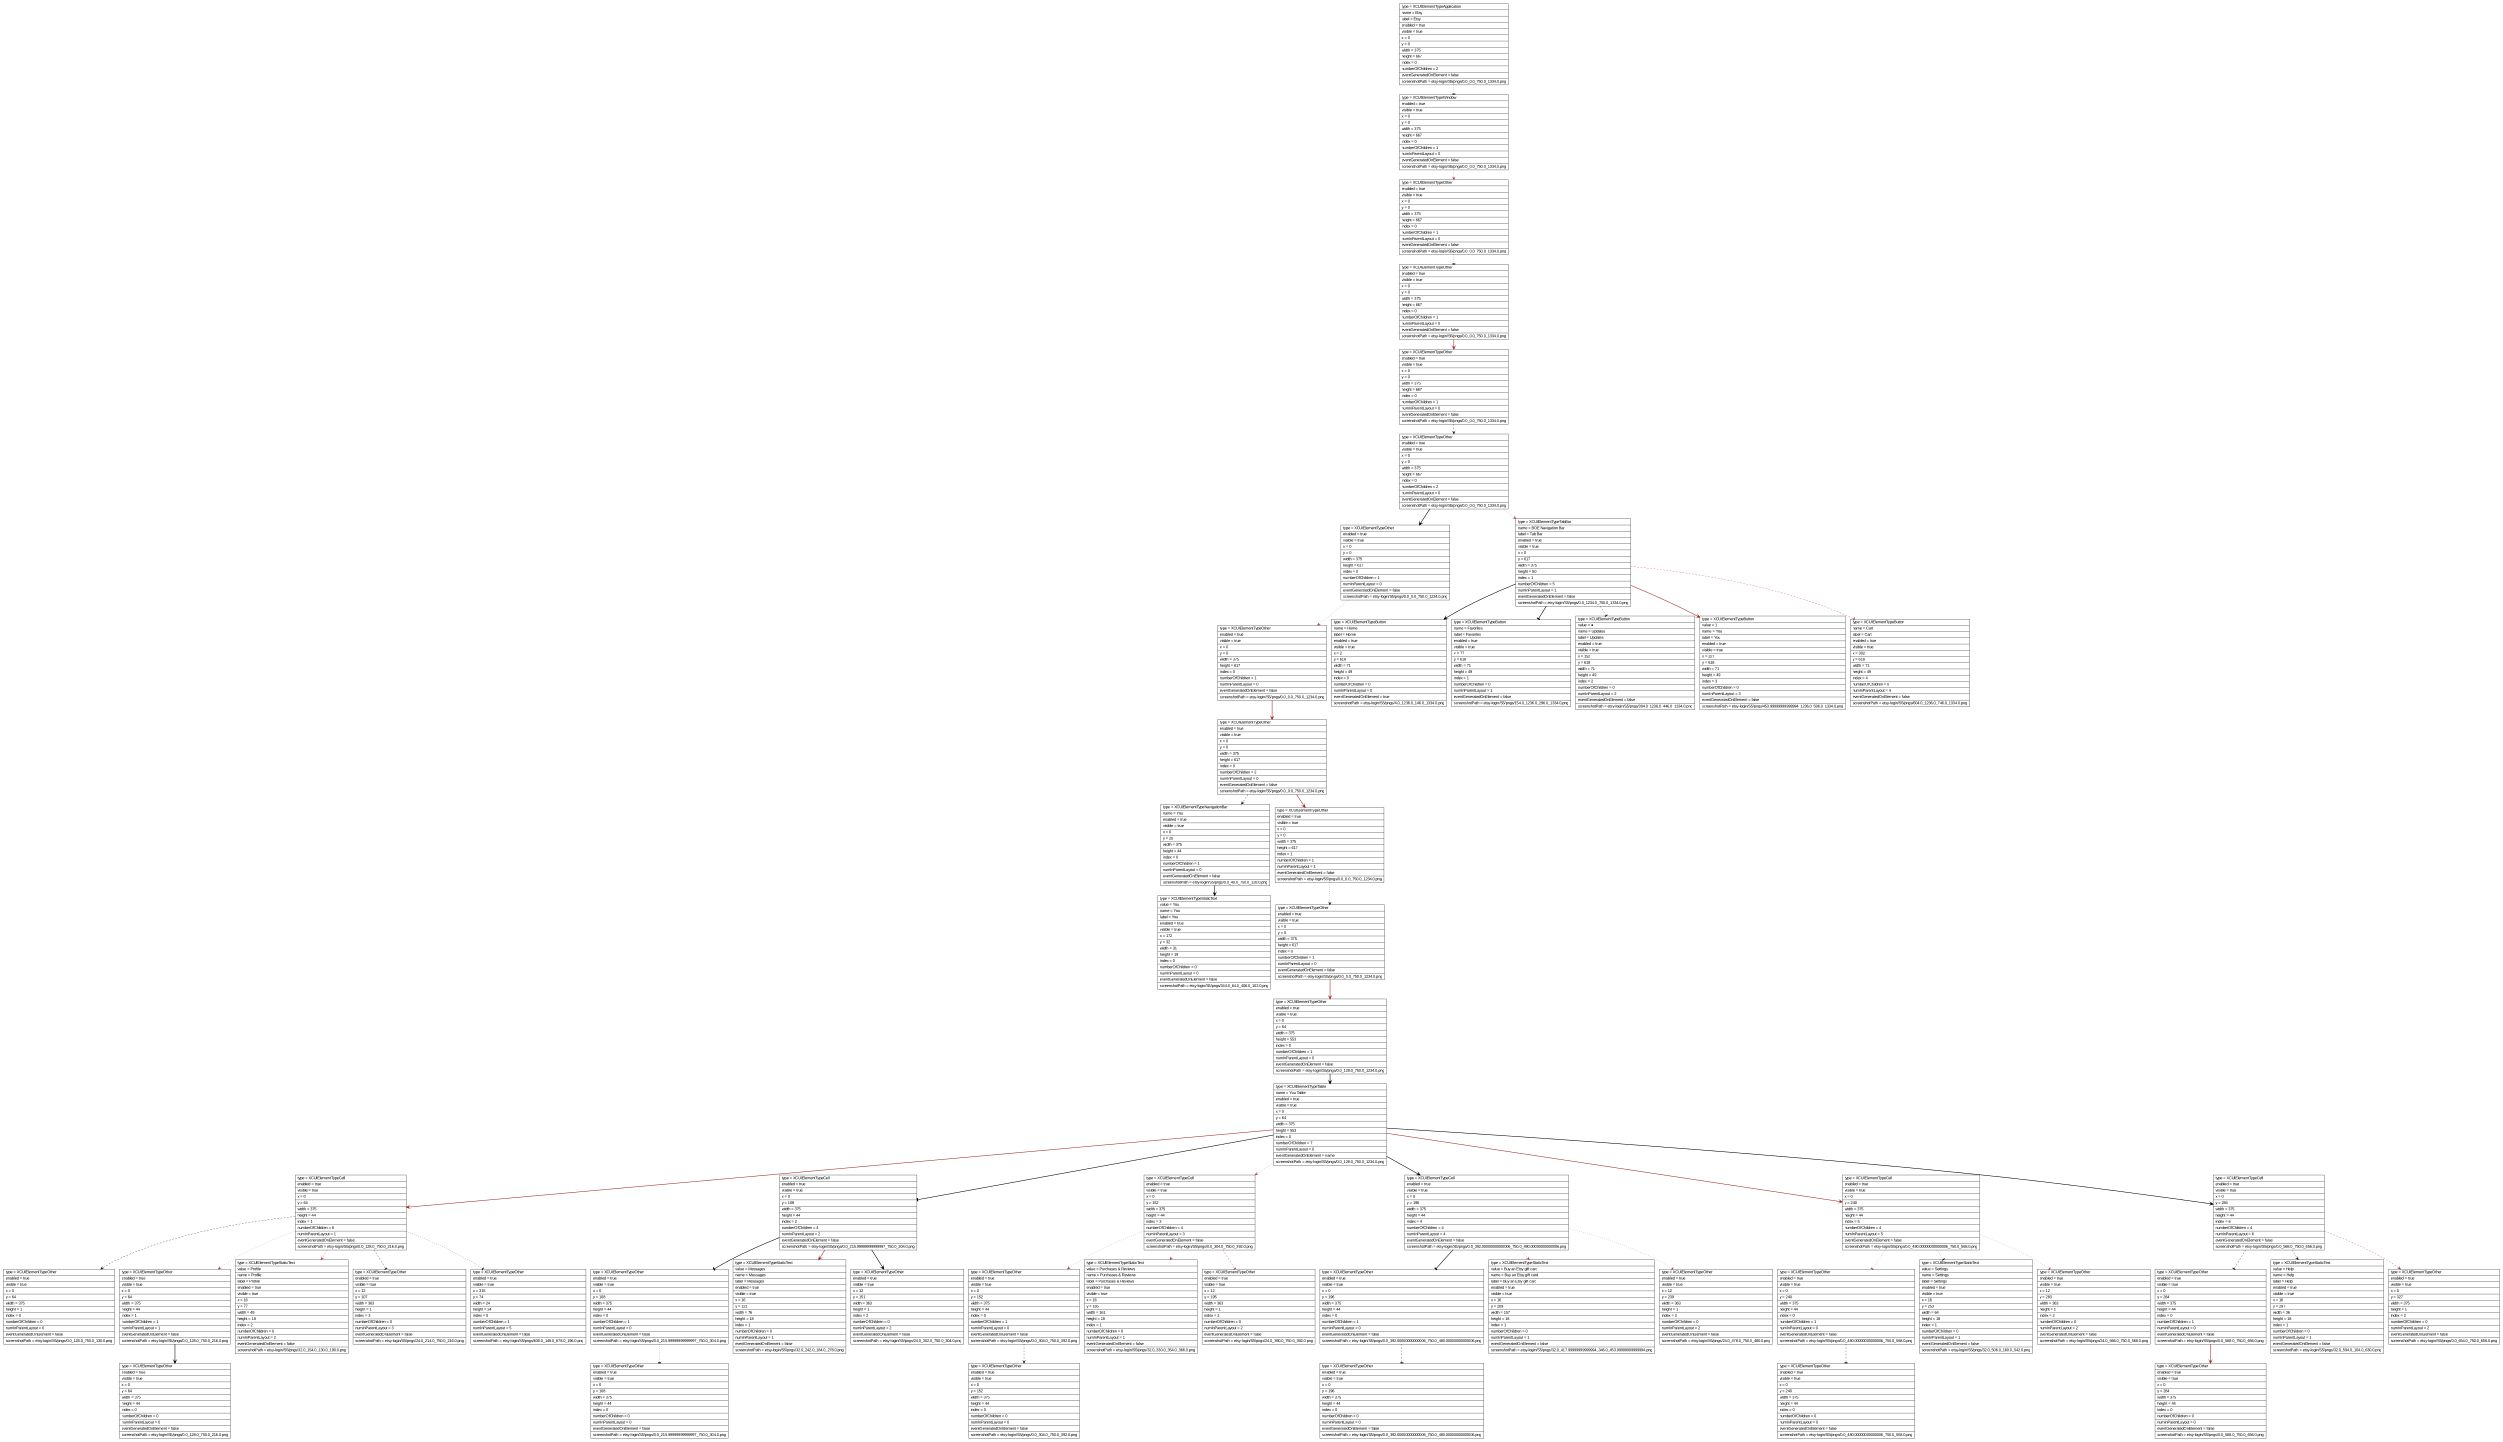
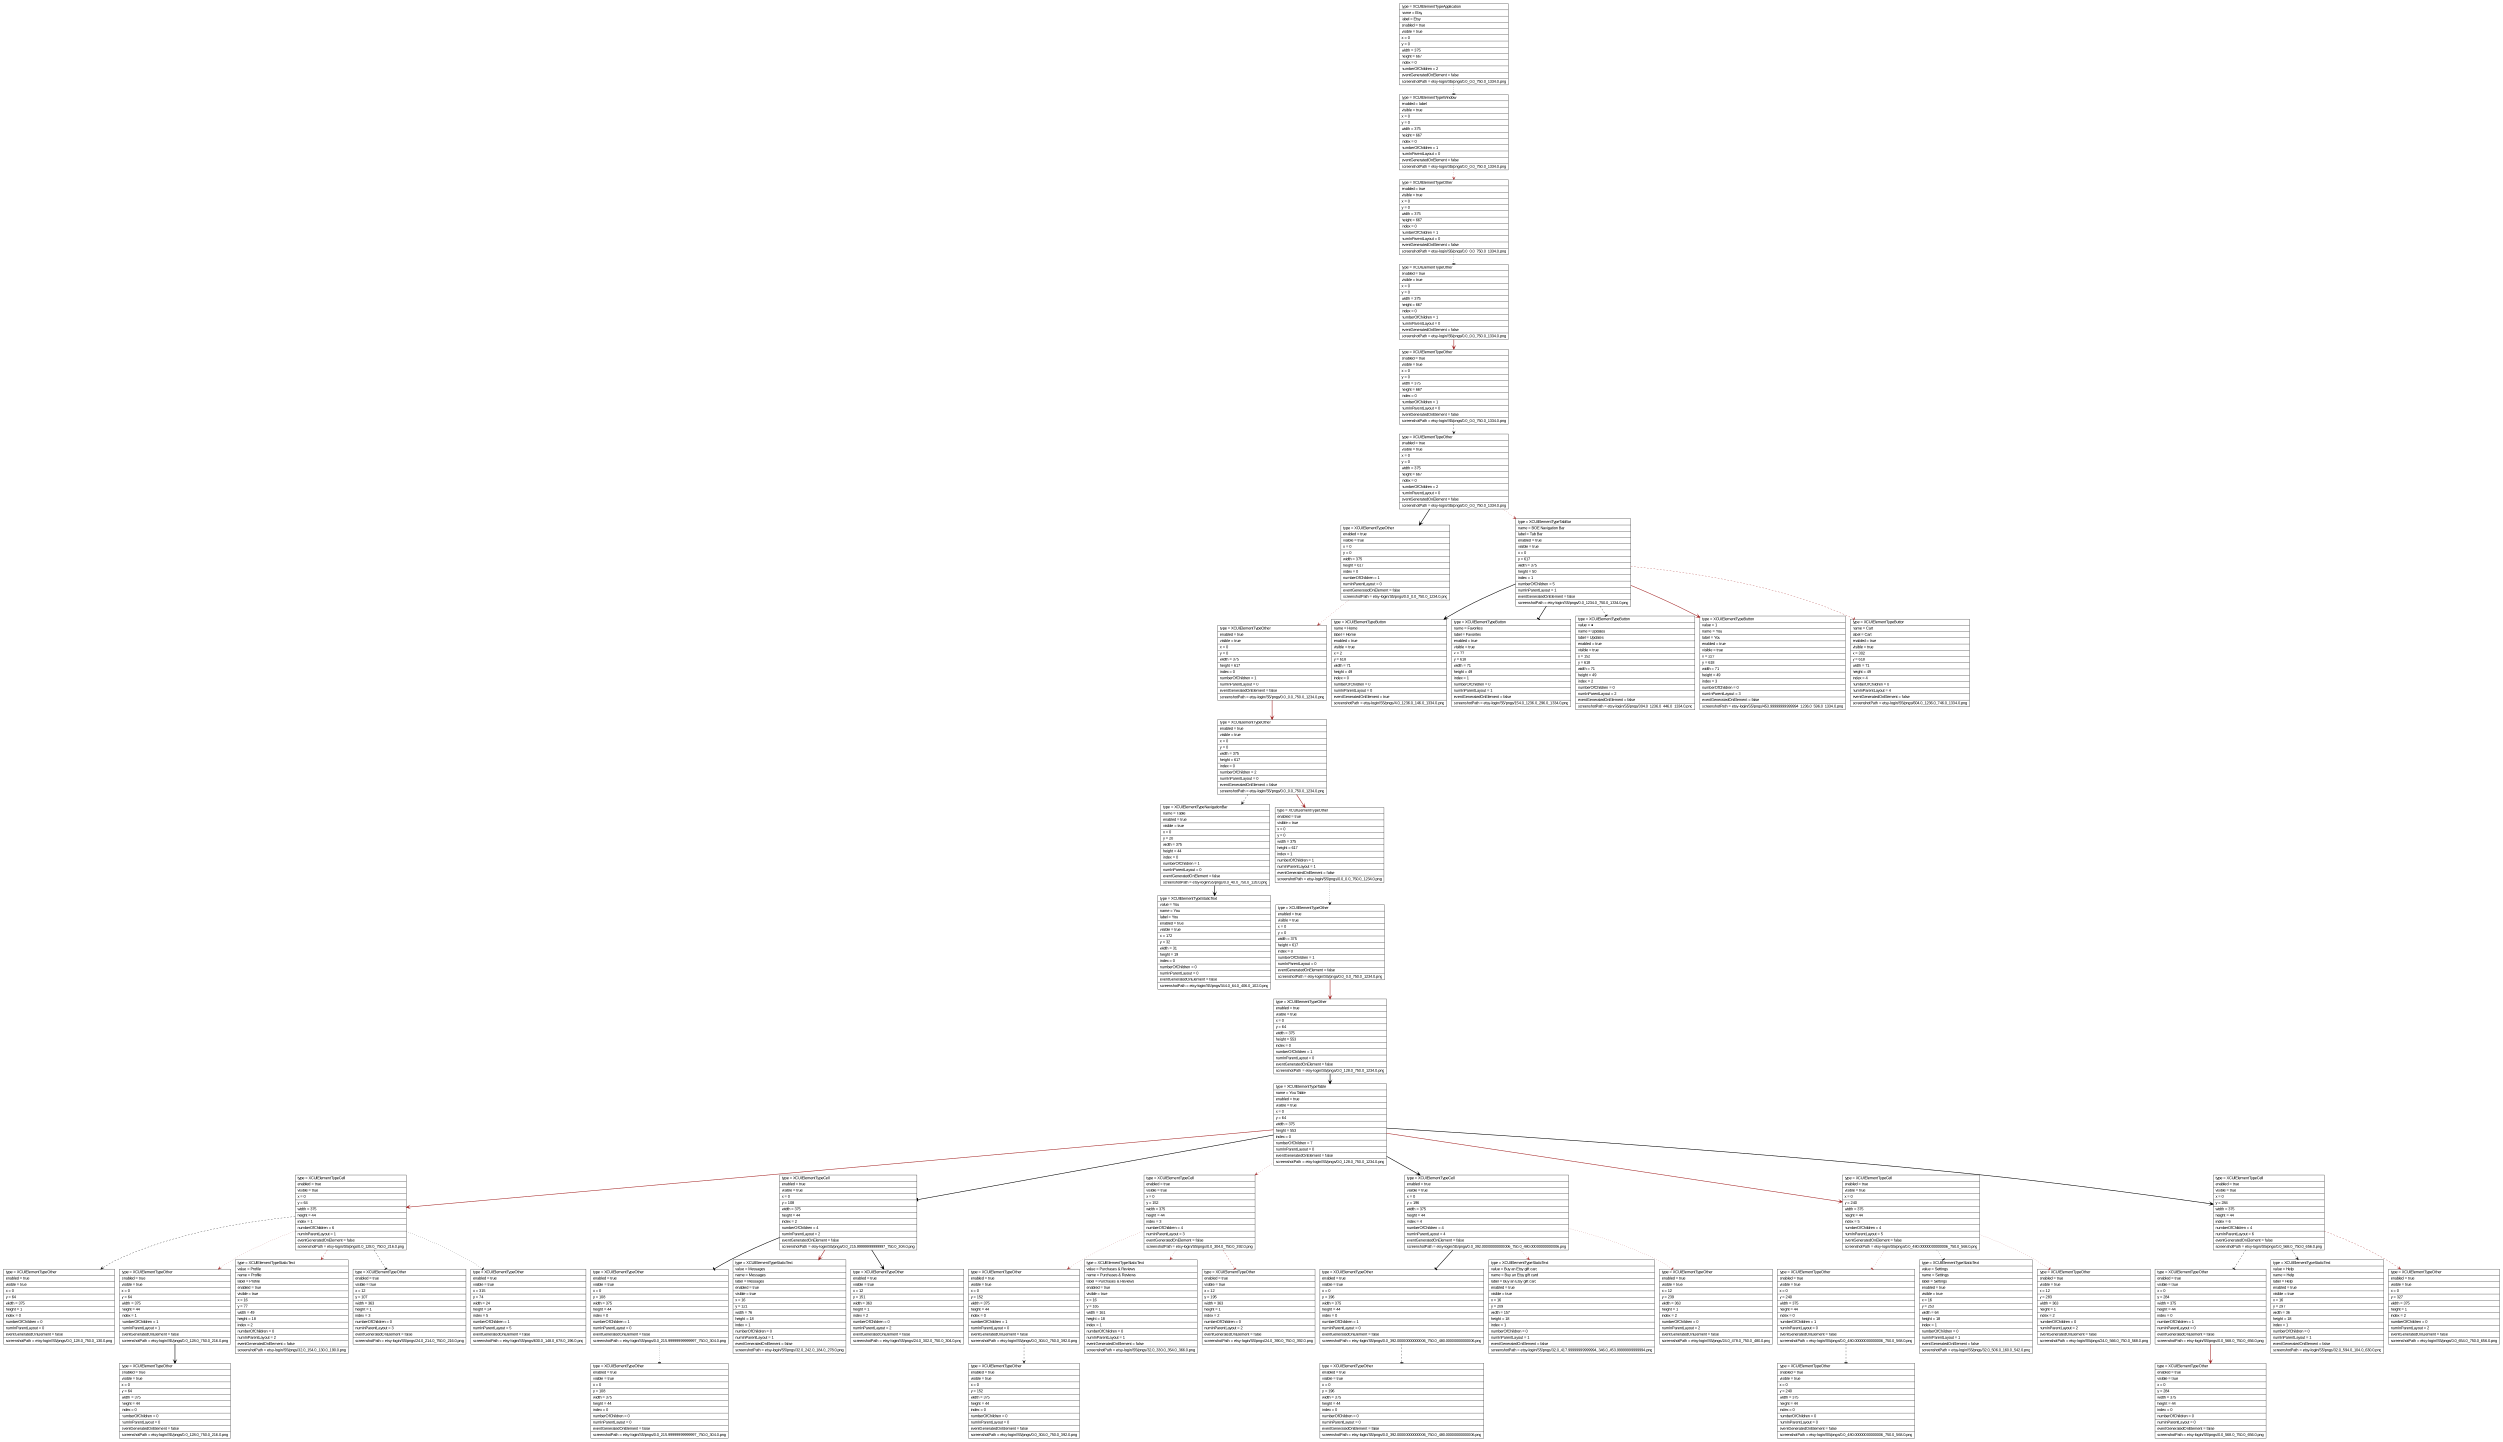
(1413, 104) -> (1414, 104)
(1173, 813) -> (1174, 813)
(1306, 1156) -> (1305, 1156)
